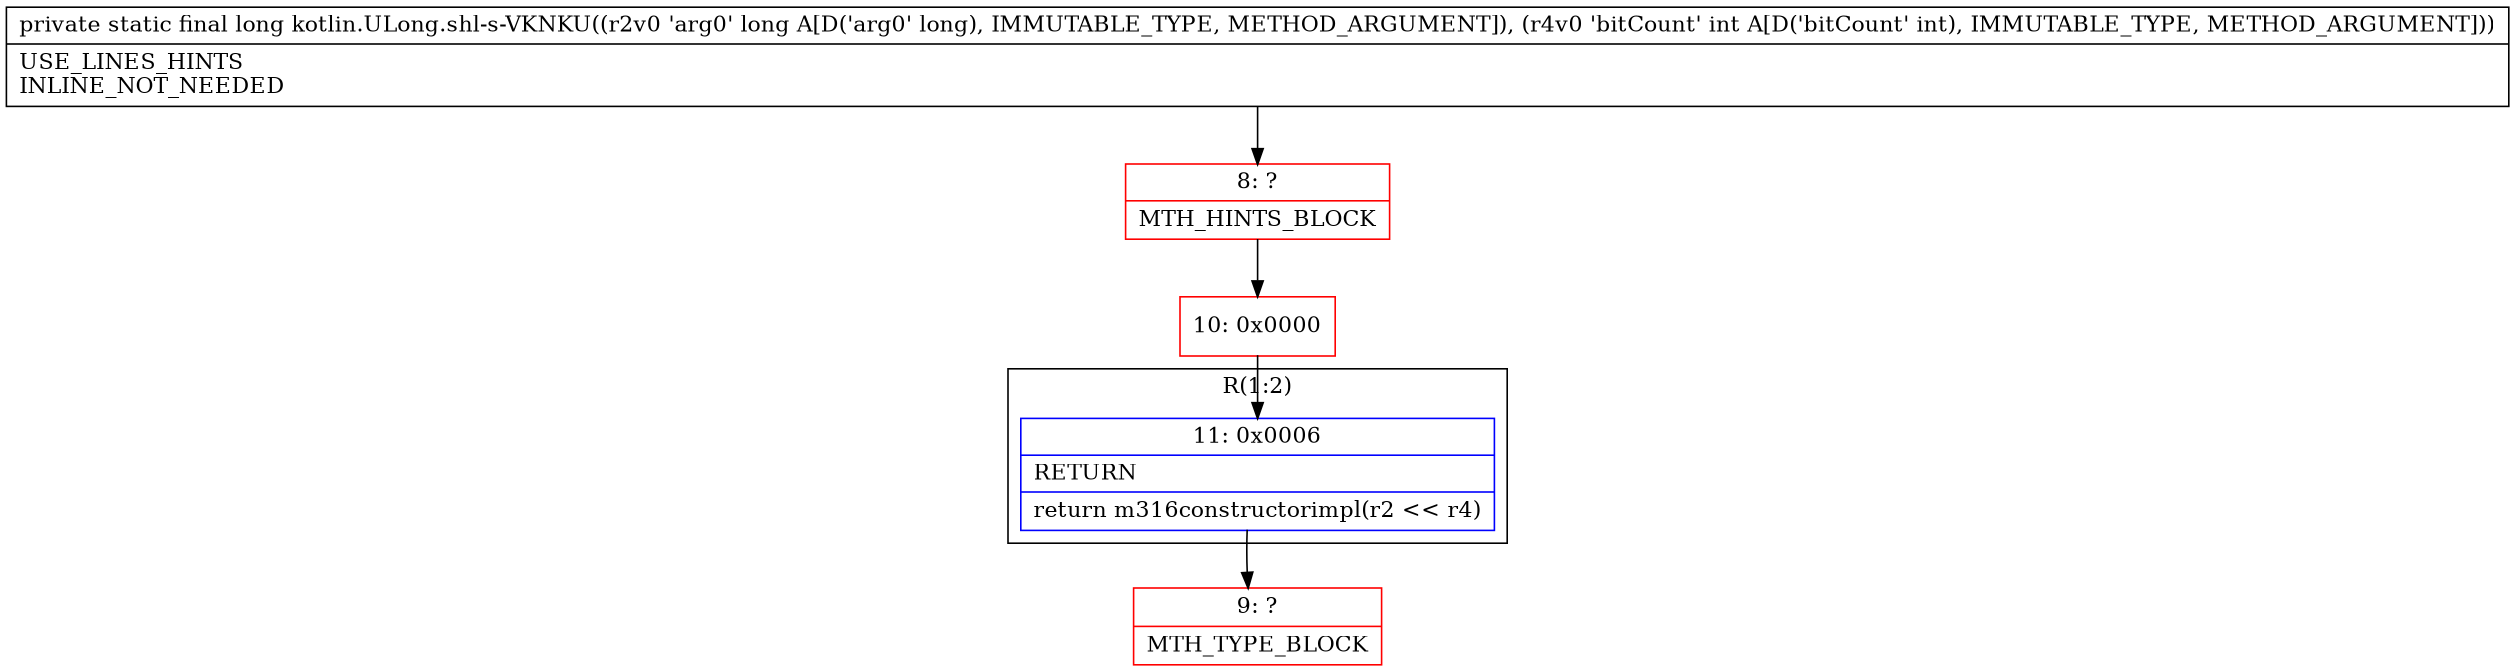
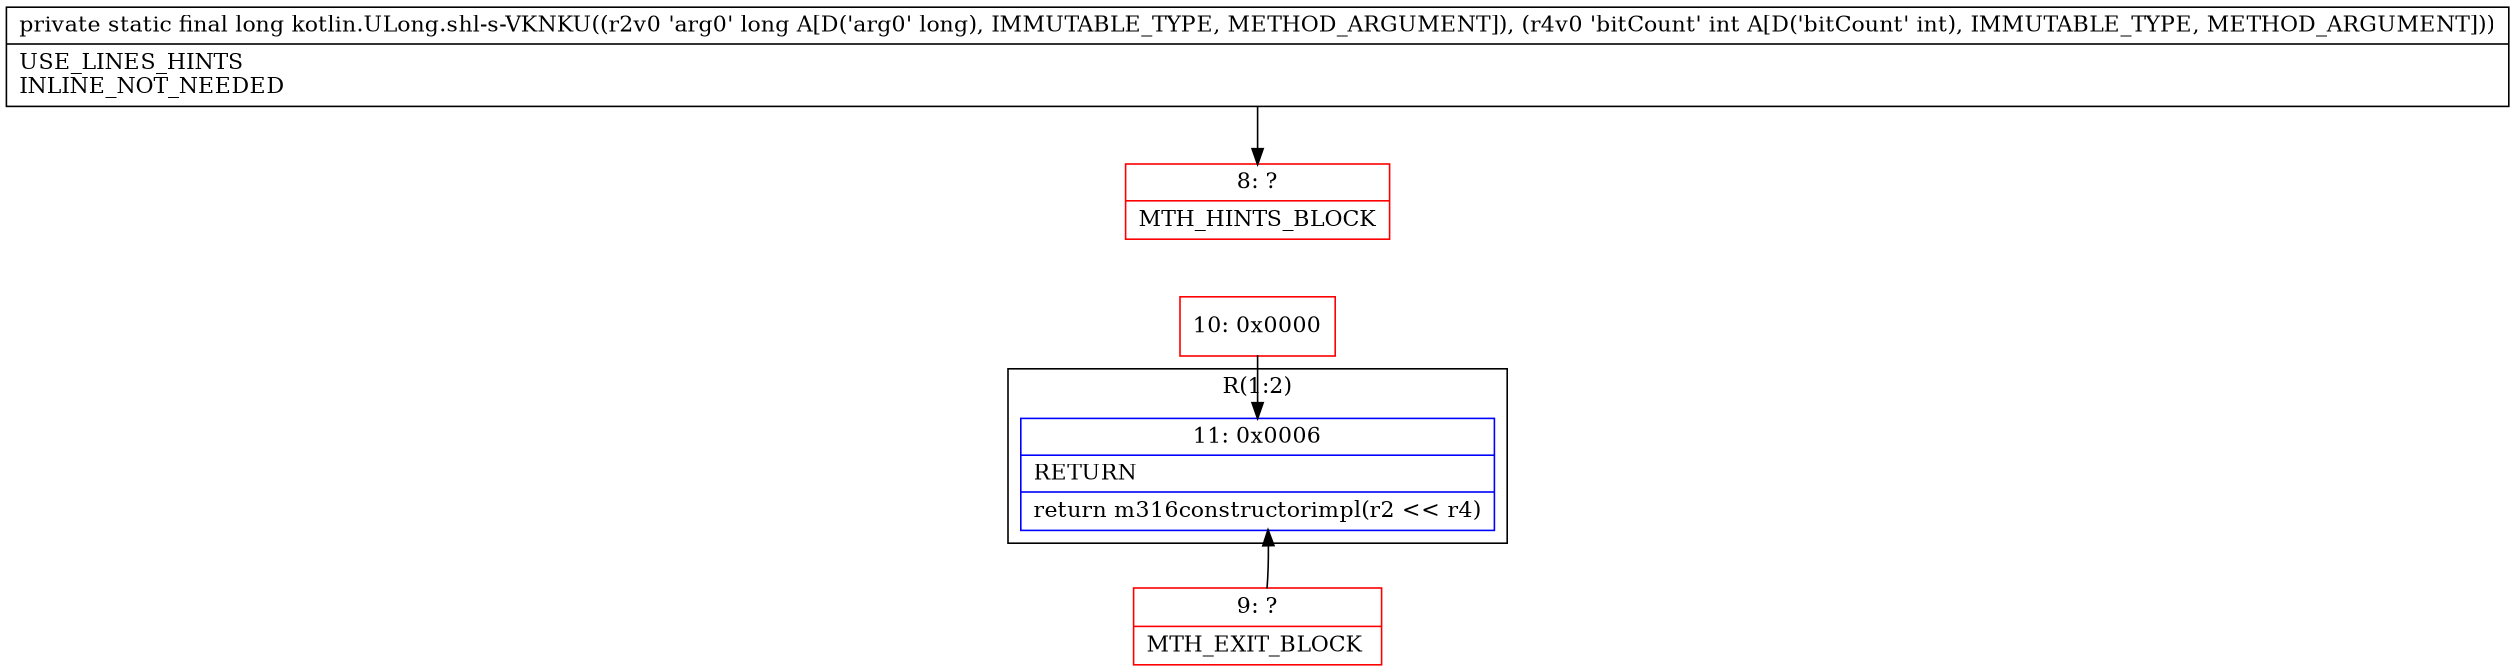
(1258, 260) -> none
(1247, 553) -> (1268, 567)
(1258, 645) -> (1255, 645)
